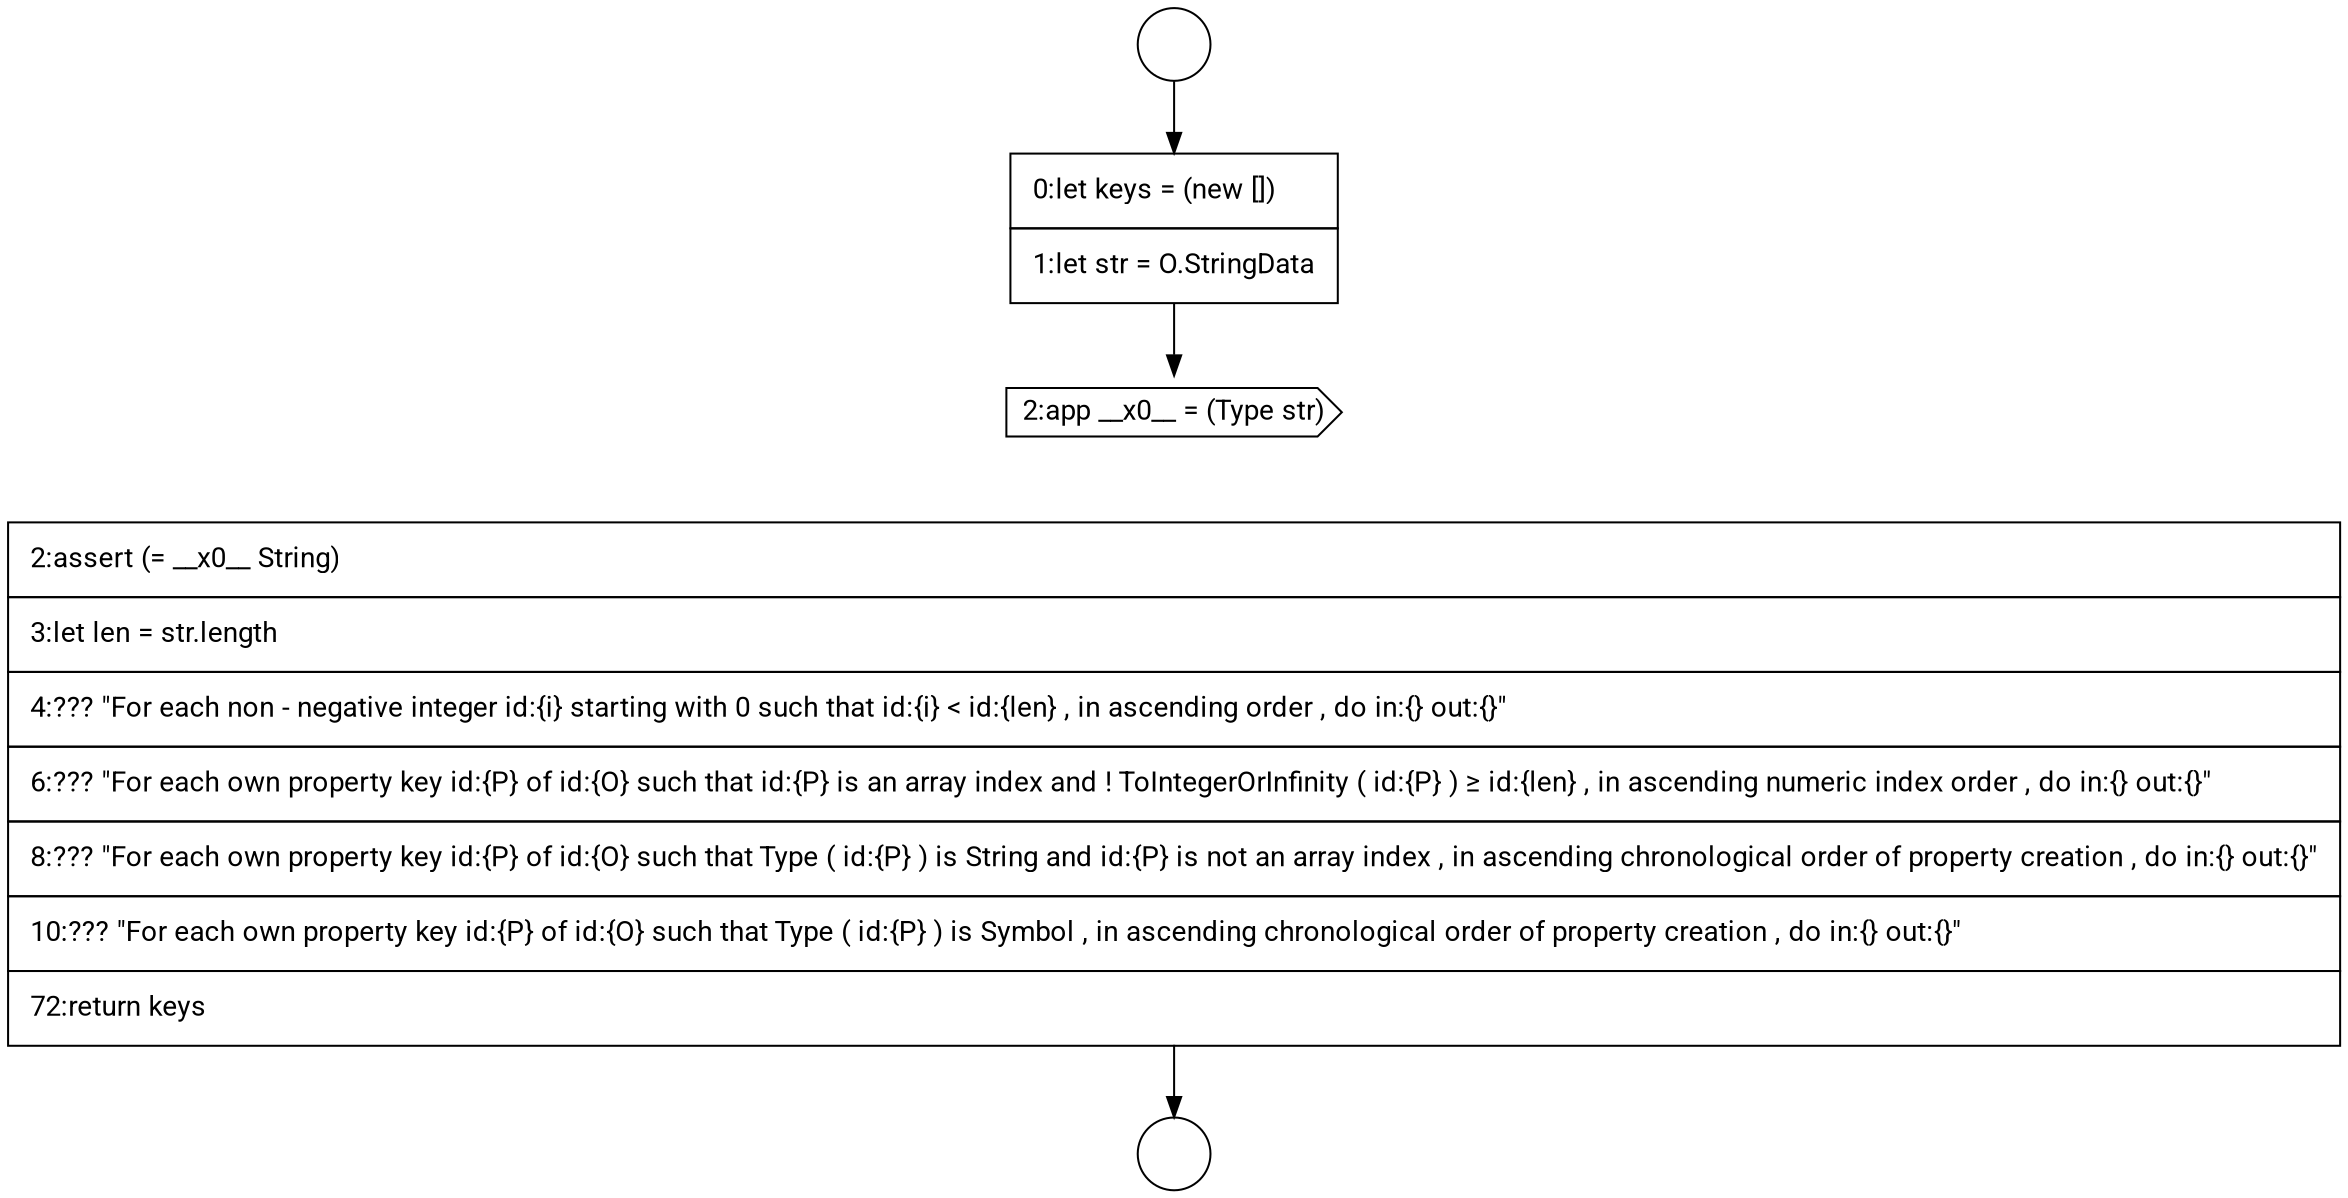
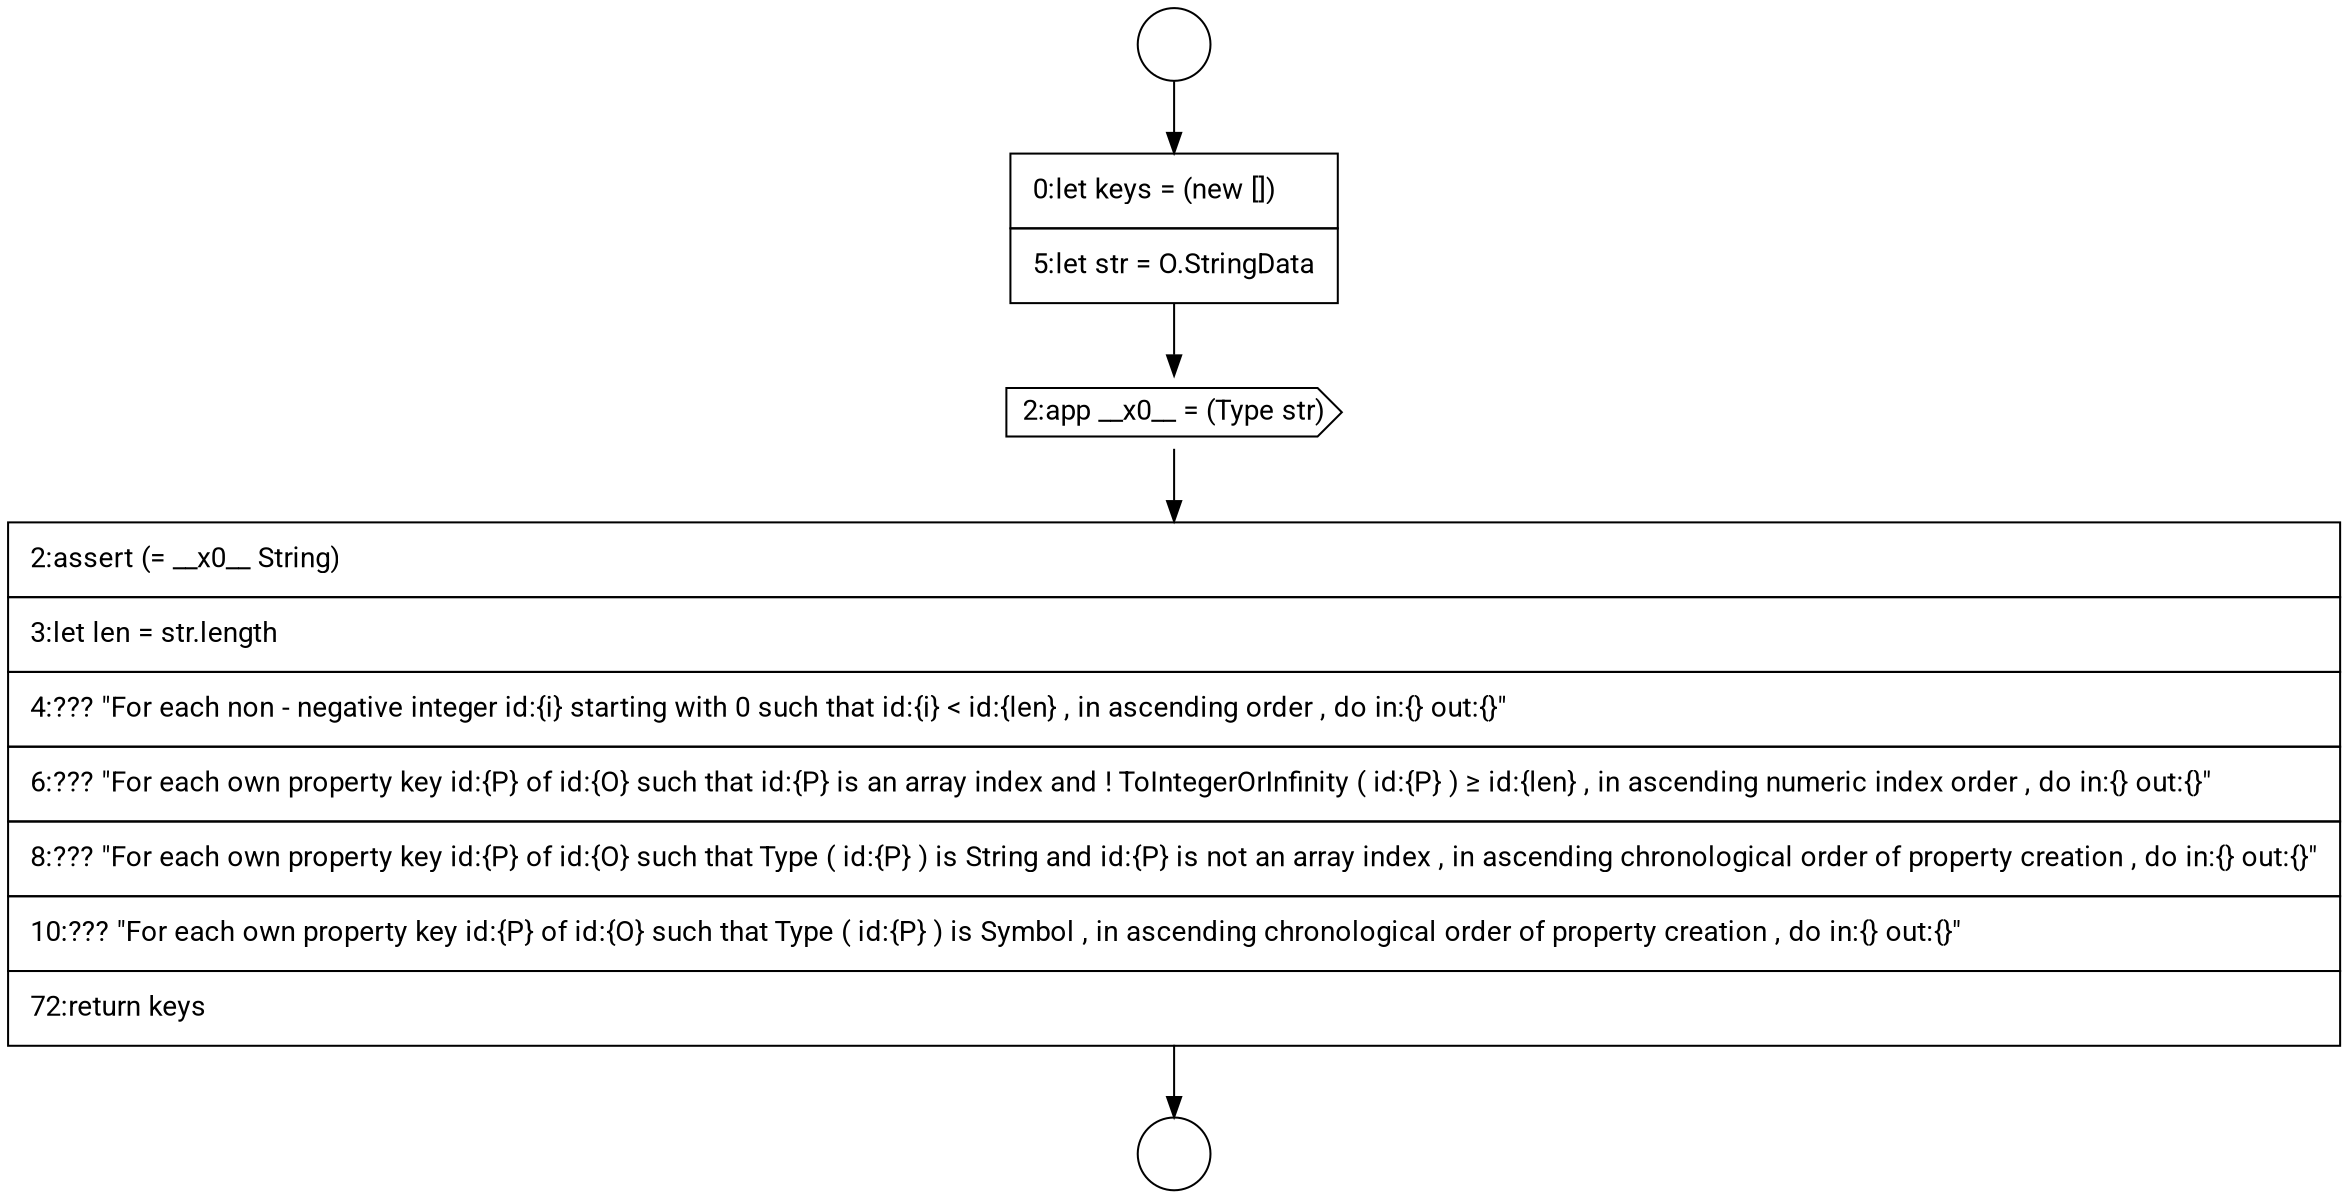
(1174, 265) -> (1174, 265)
none -> (1174, 475)
